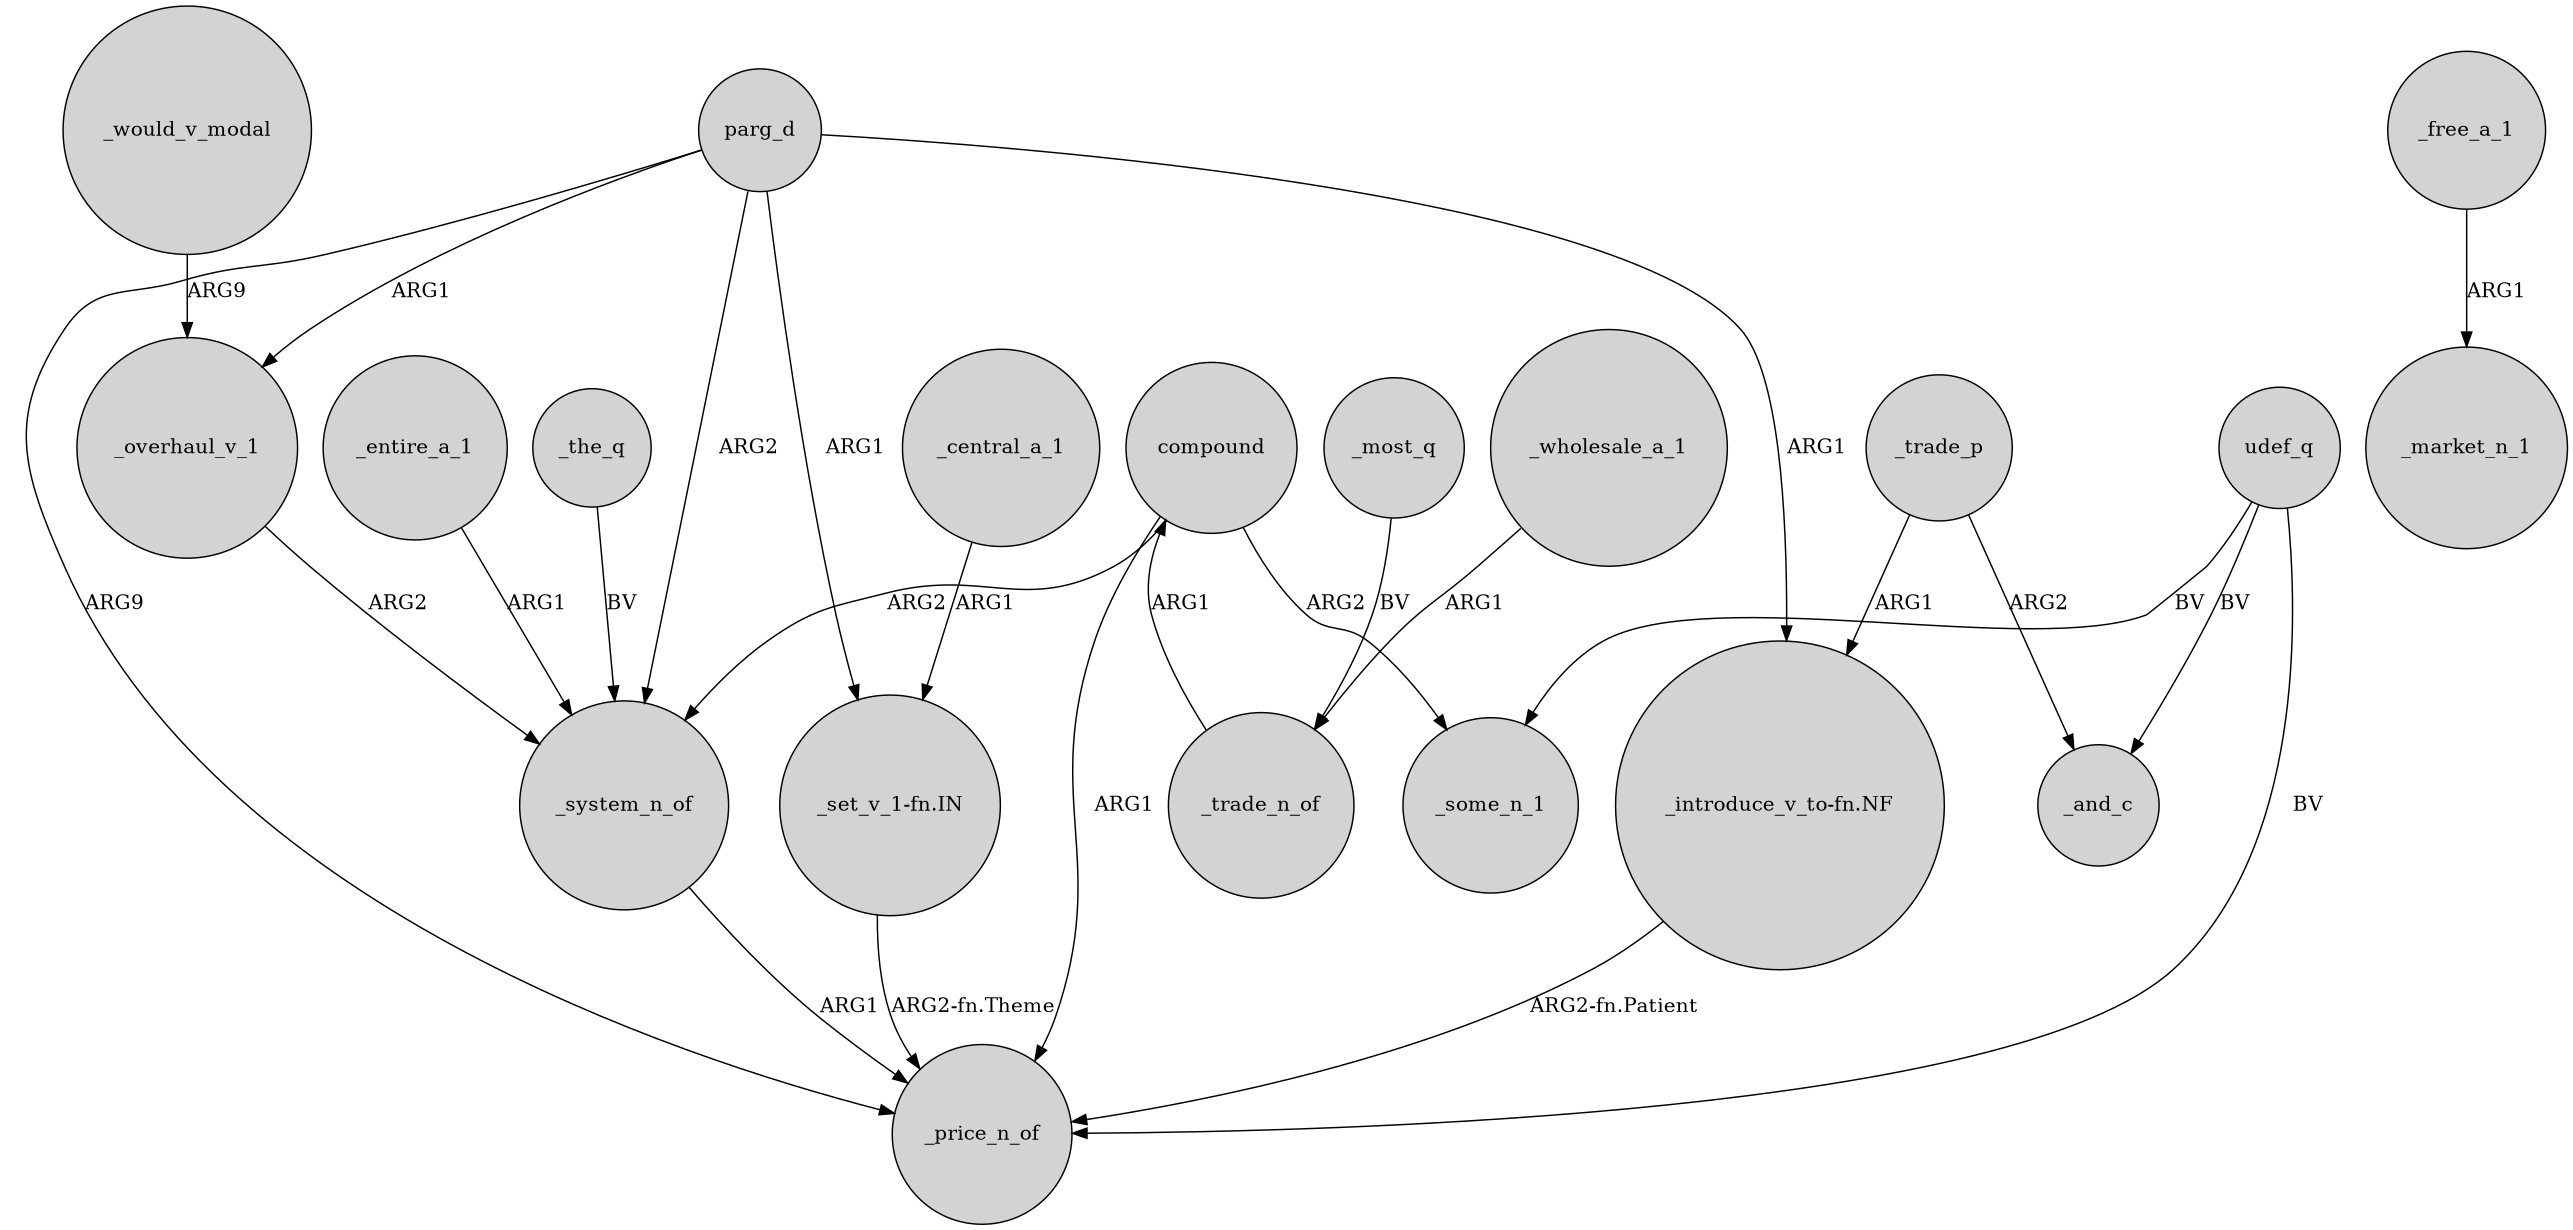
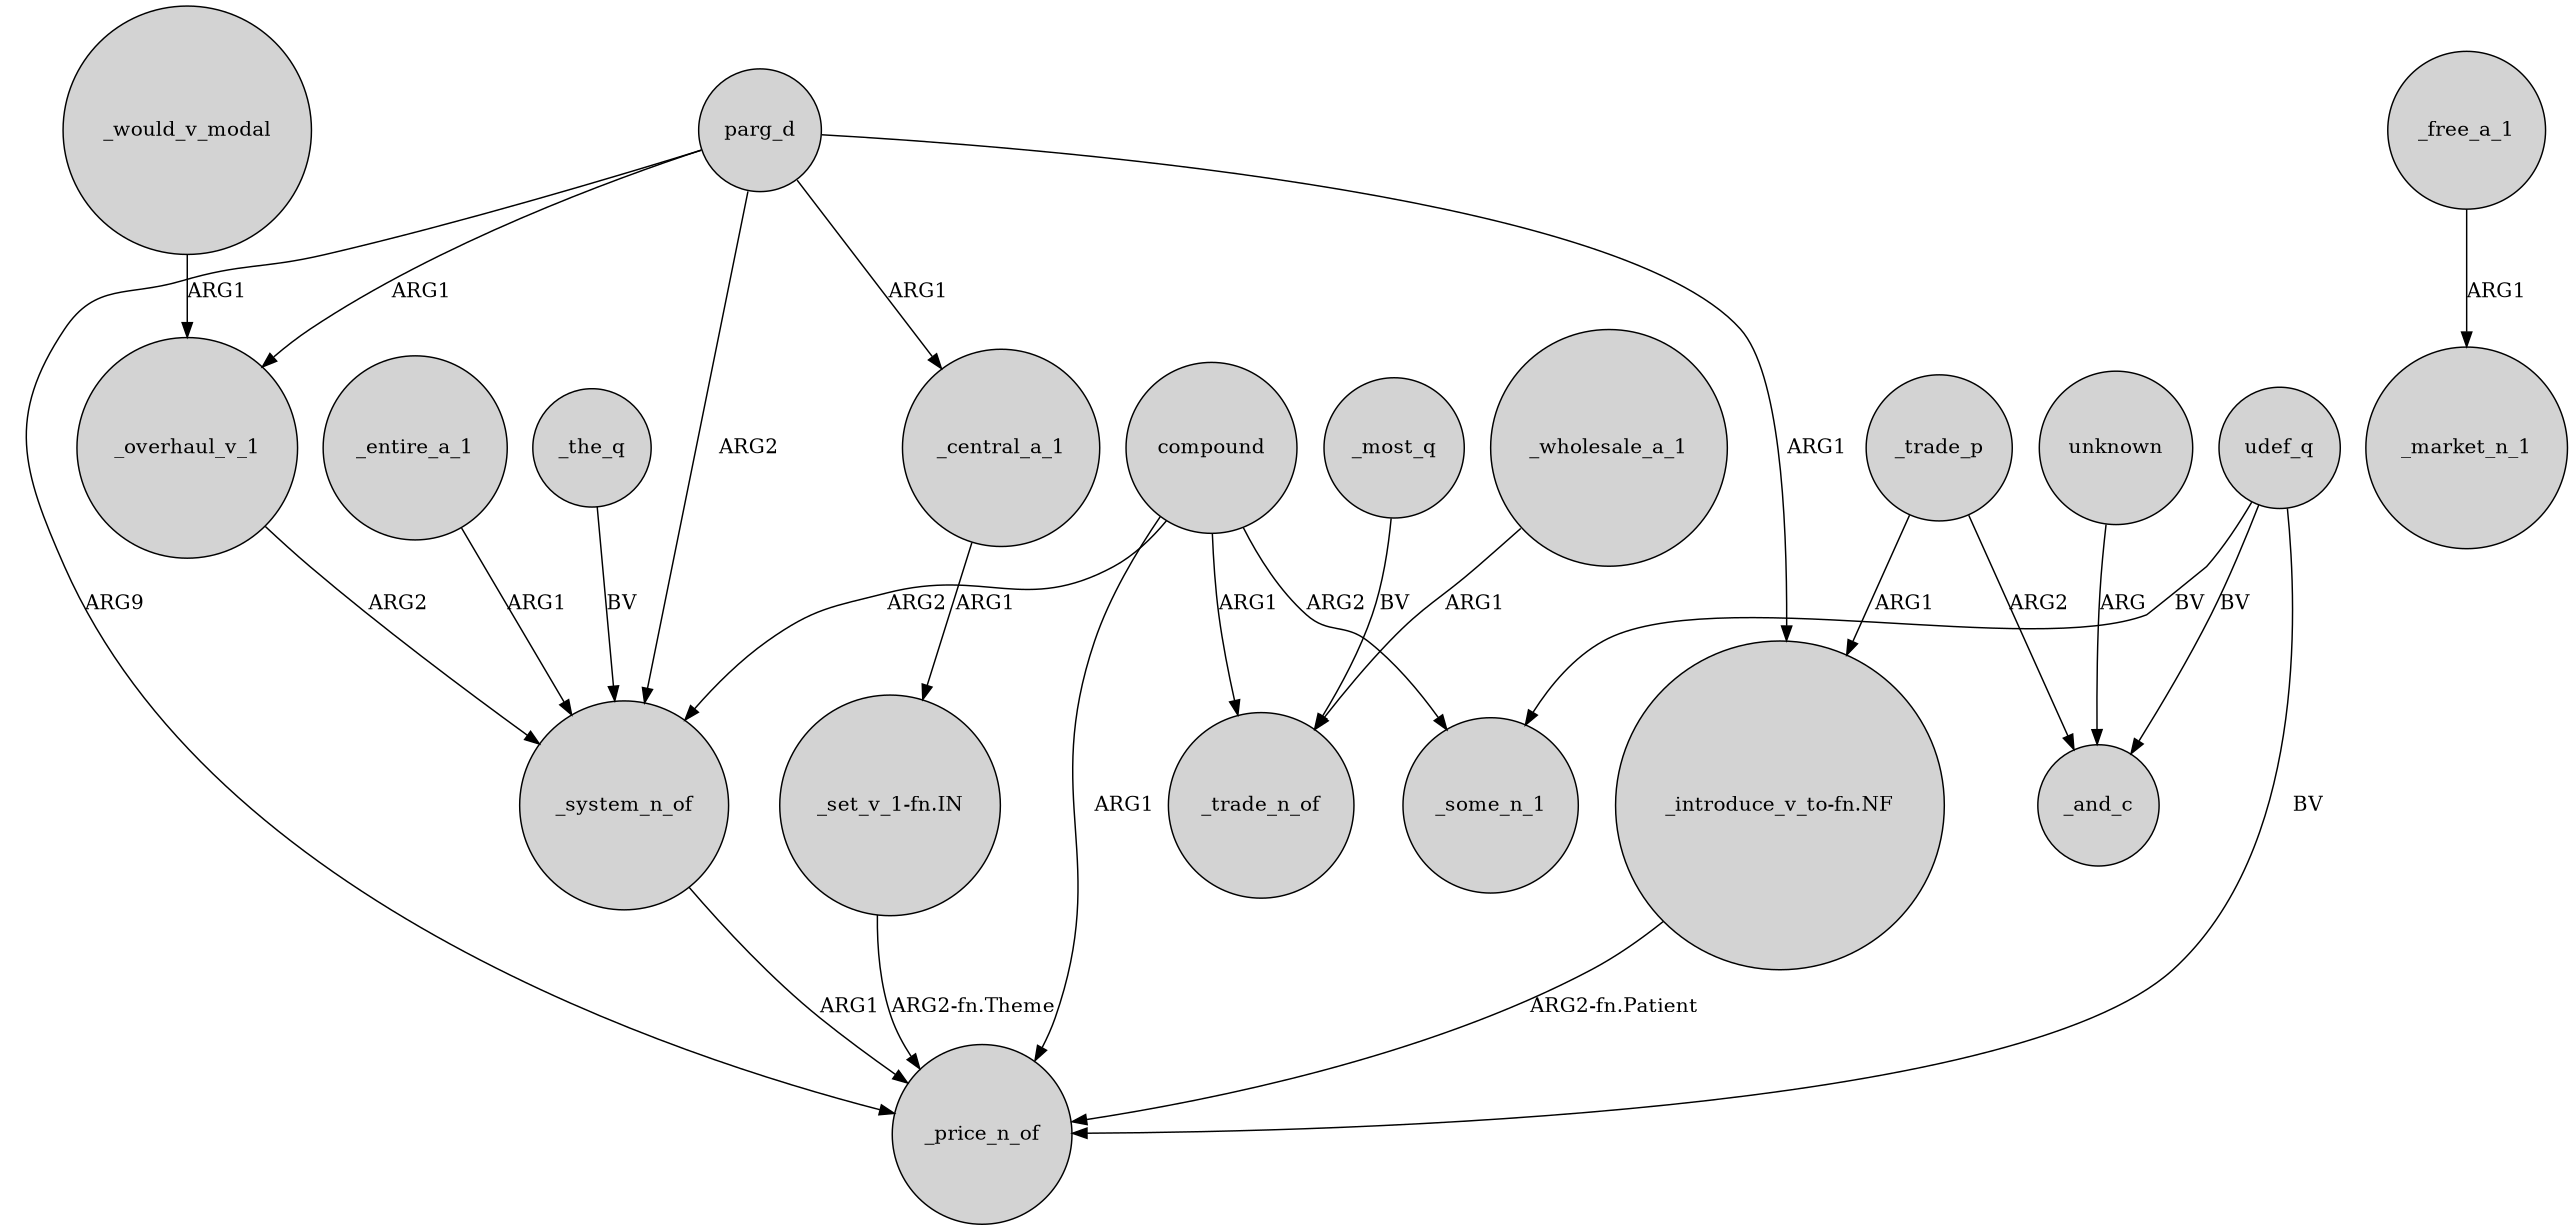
(217, 292) -> (217, 292)
(803, 440) -> (865, 268)
none -> (2116, 448)
(1158, 636) -> (1219, 618)
